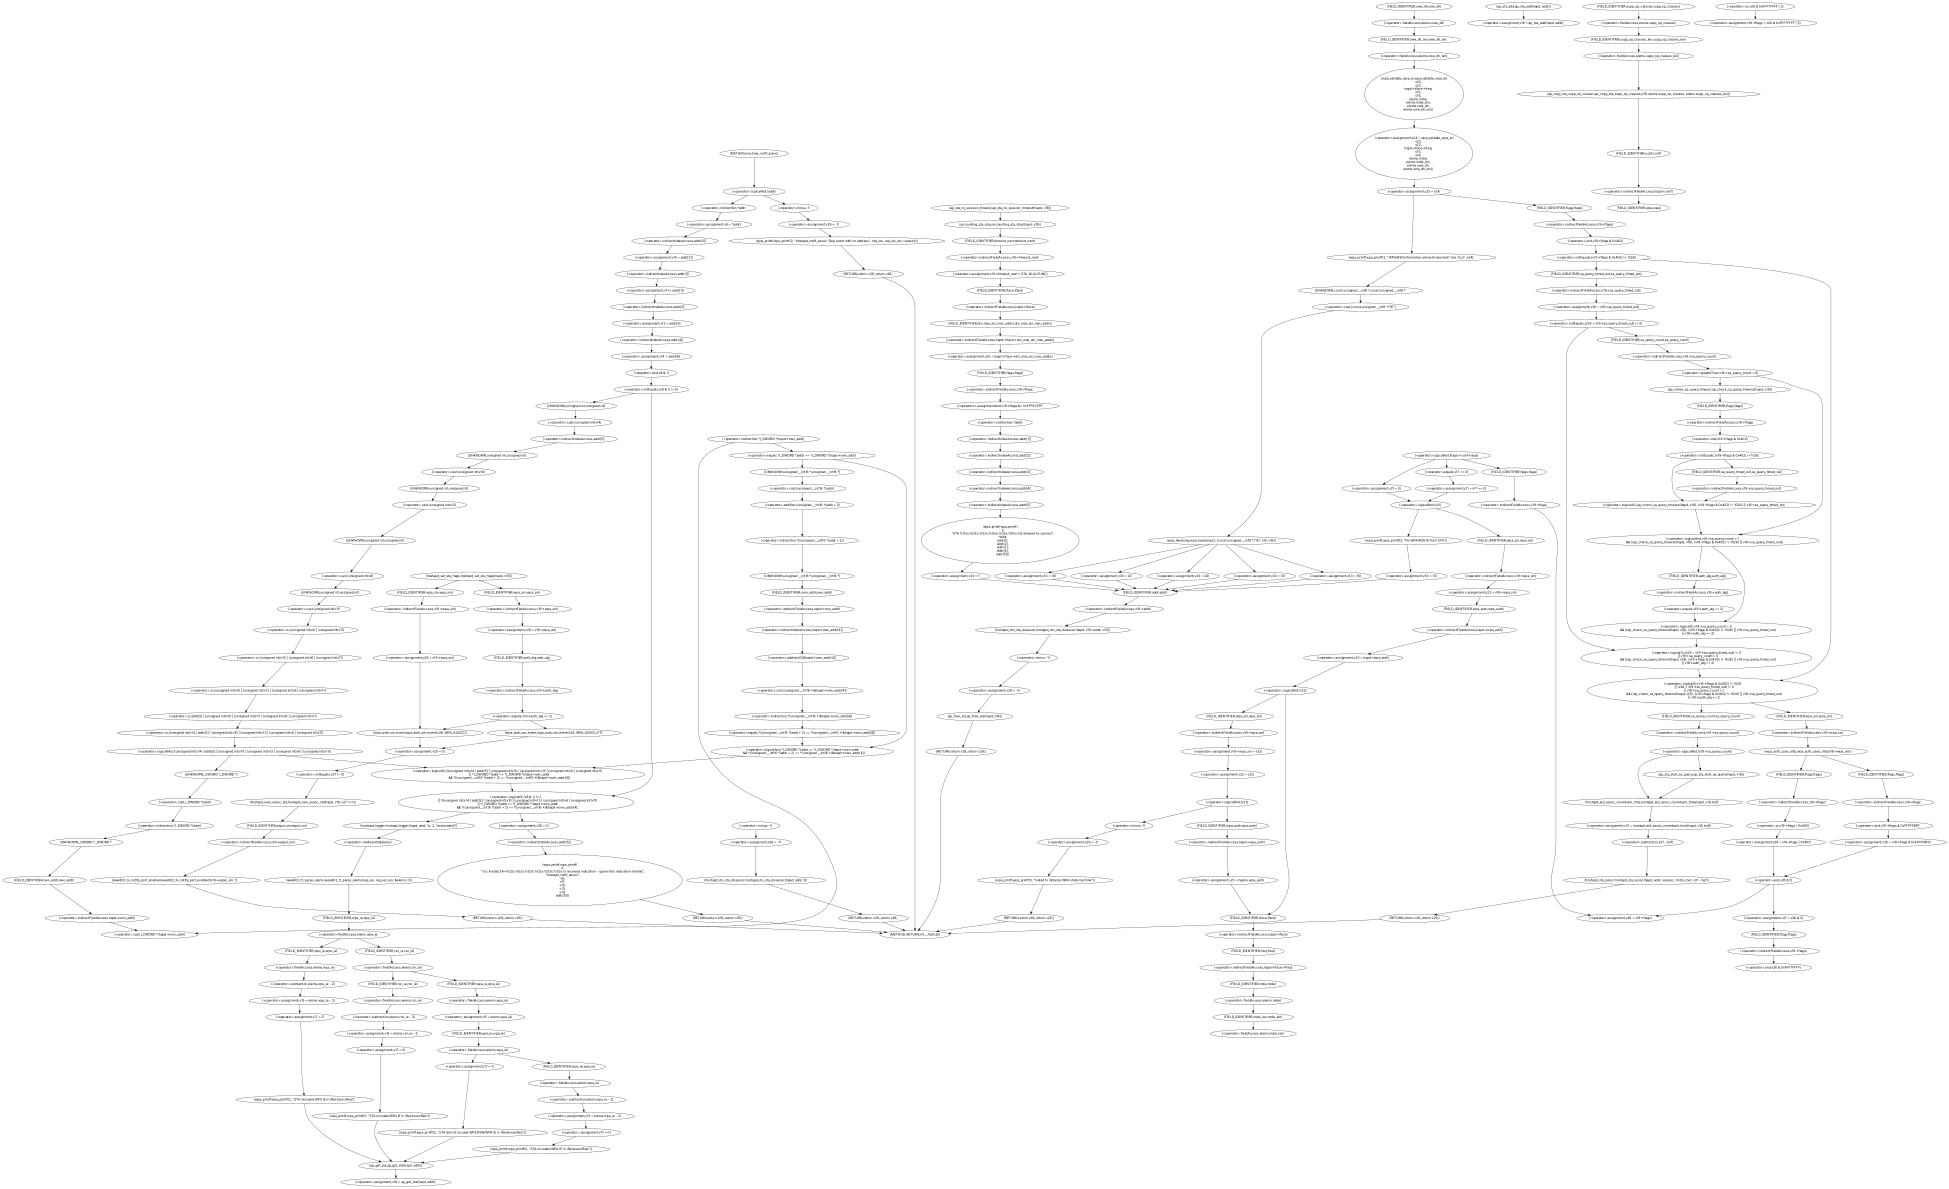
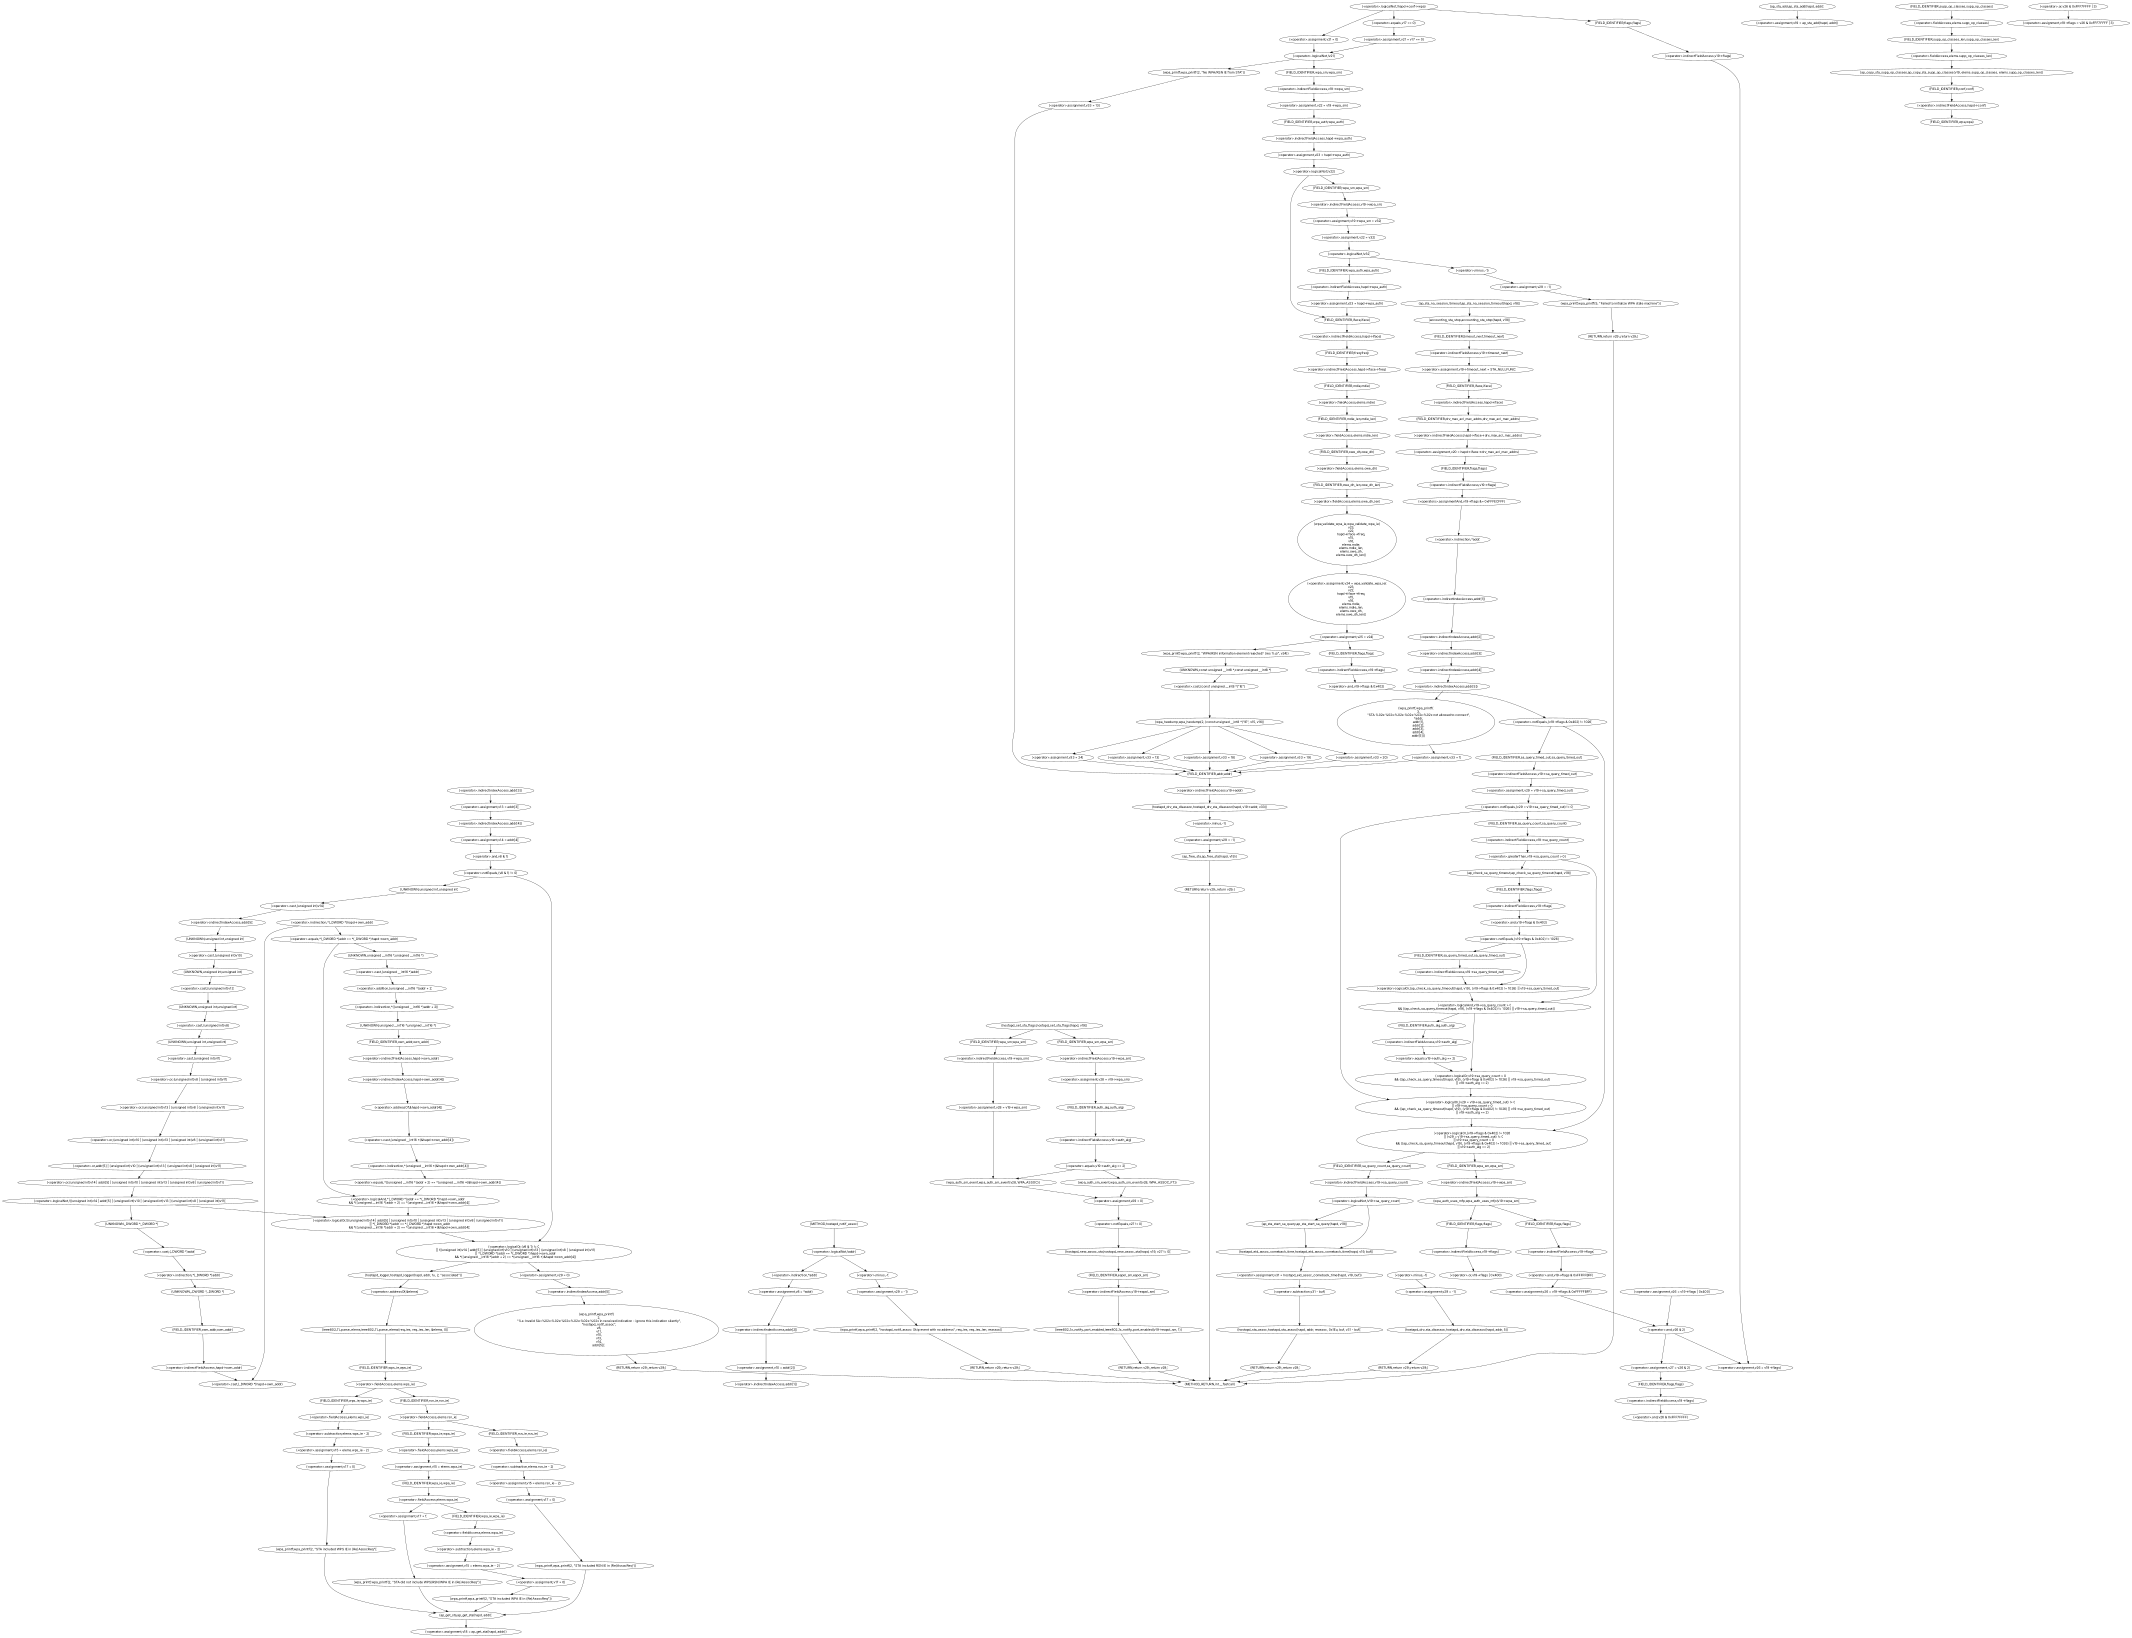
(754, 154) -> (834, 1224)
(656, 291) -> none
none -> (1347, 443)
(1779, 833) -> none
